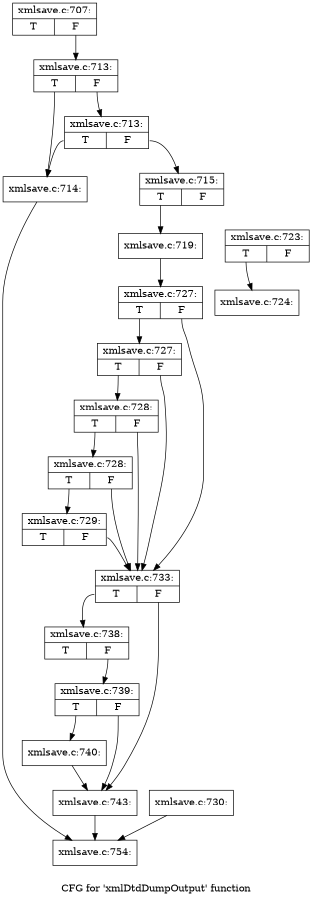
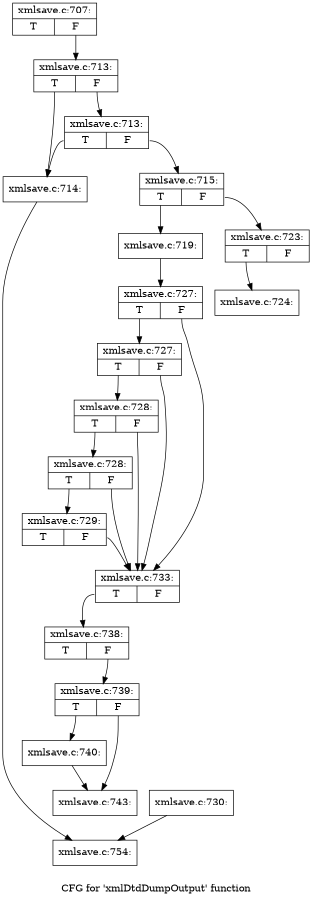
none -> (245, 206)
(153, 699) -> none
(95, 824) -> none
